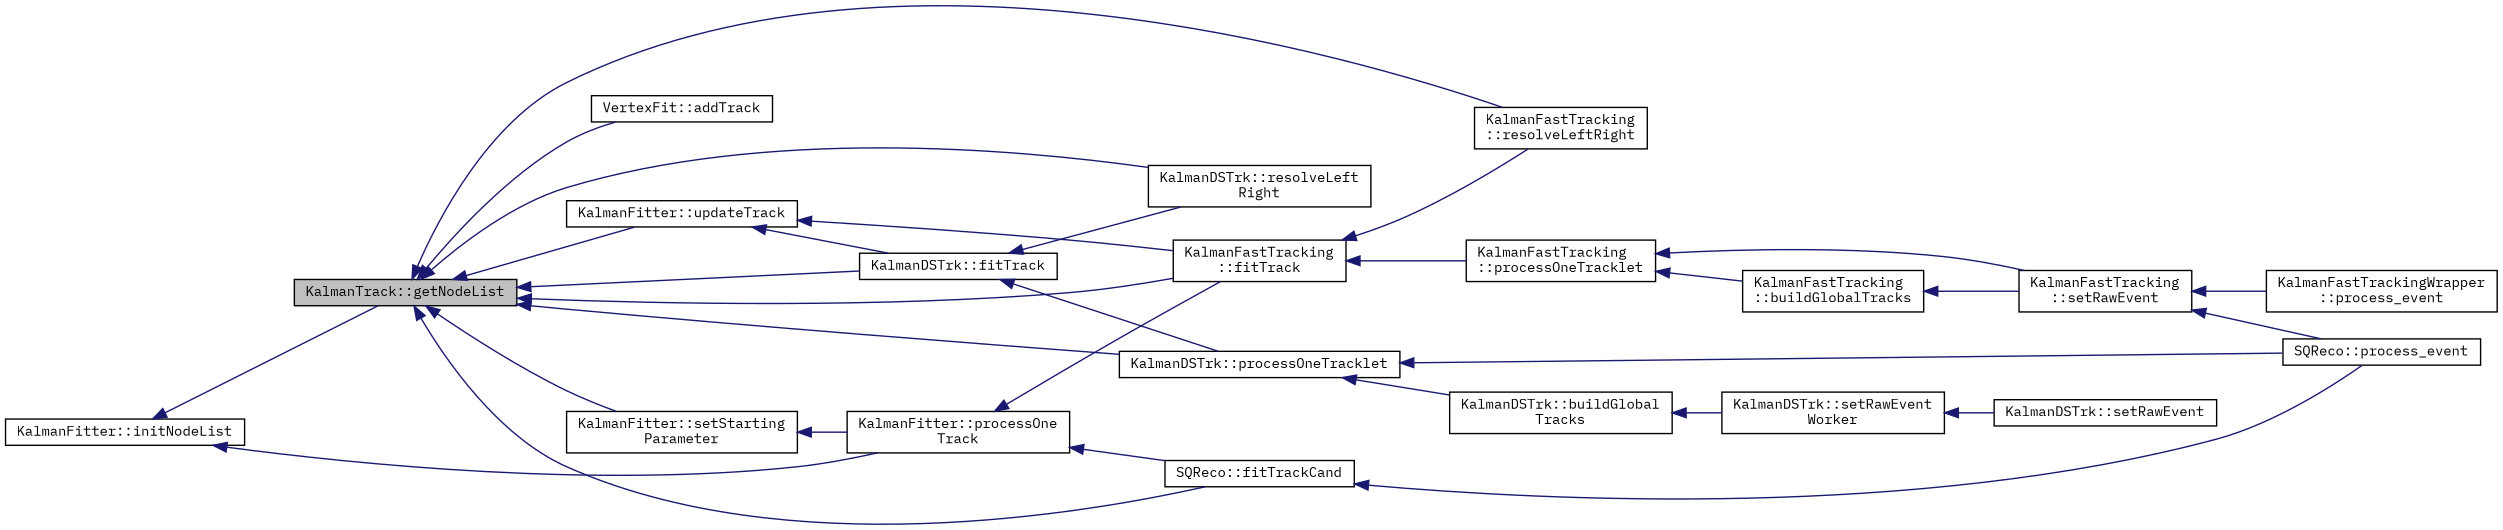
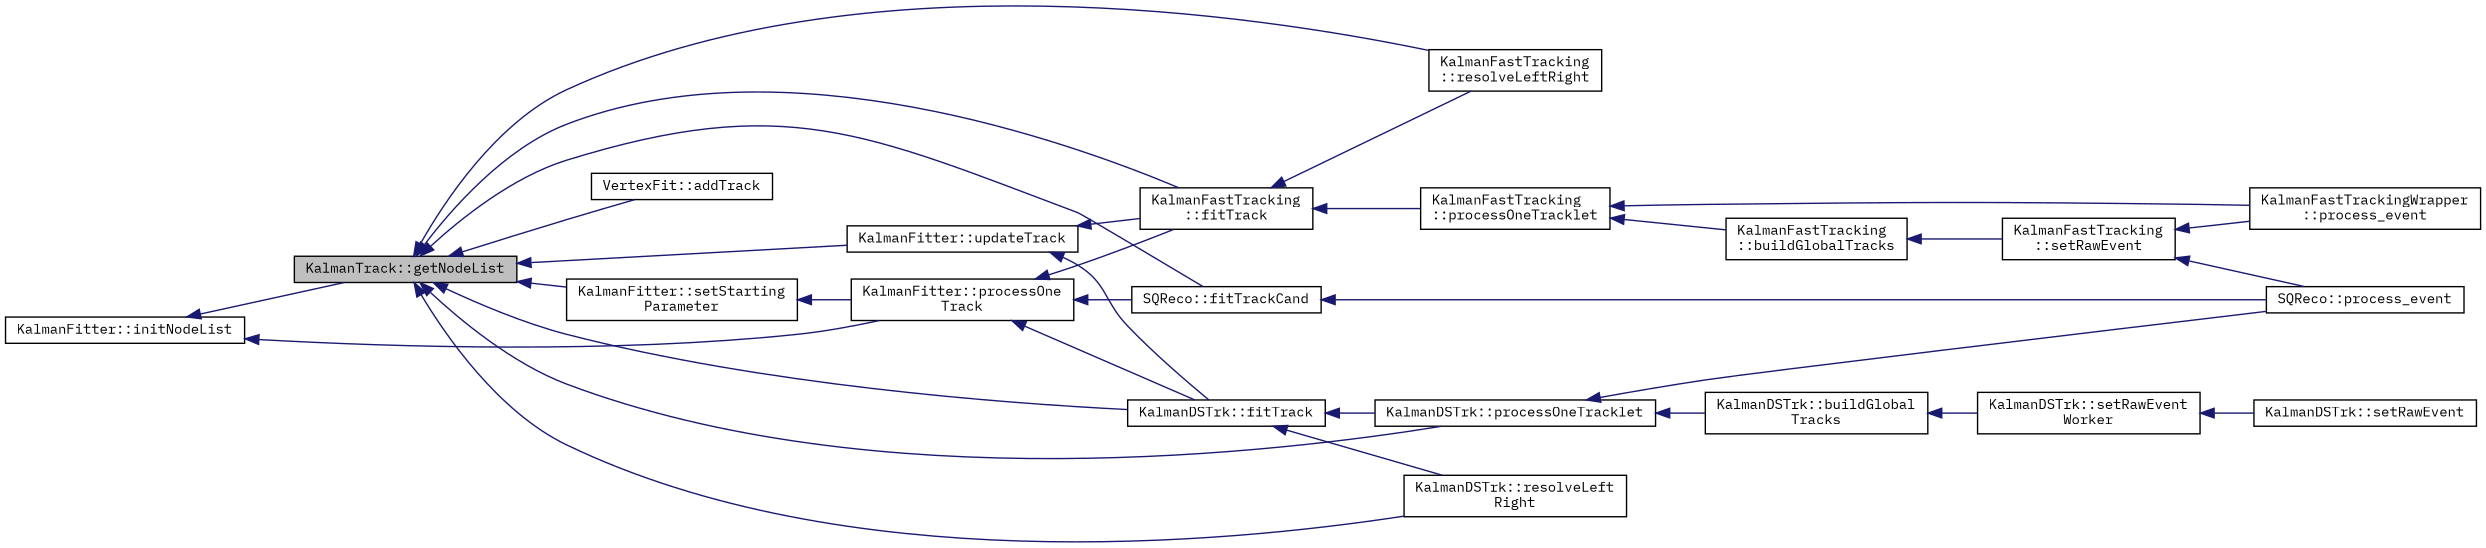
(1848, 250) -> (1937, 203)
none -> (1110, 363)
